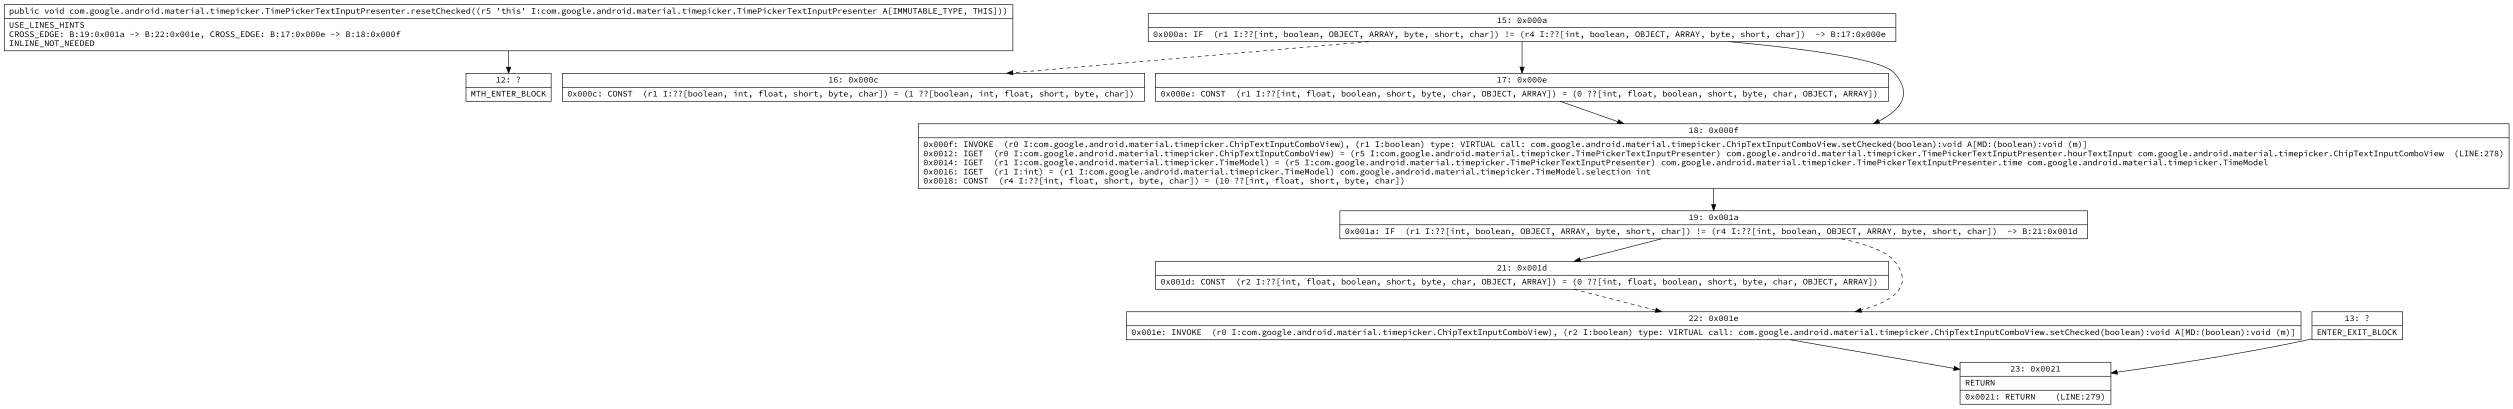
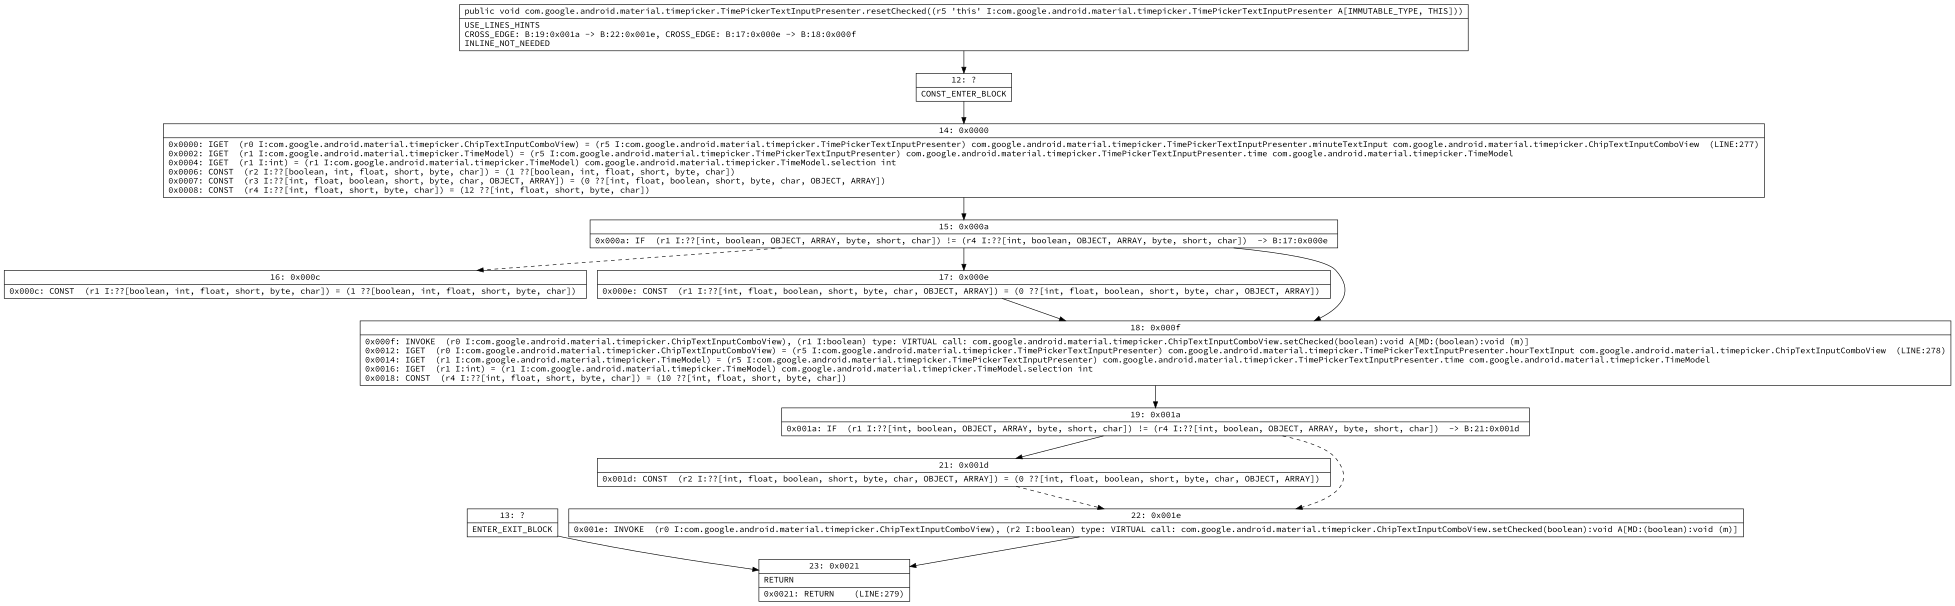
(509, 94) -> (964, 94)
none -> (964, 161)
